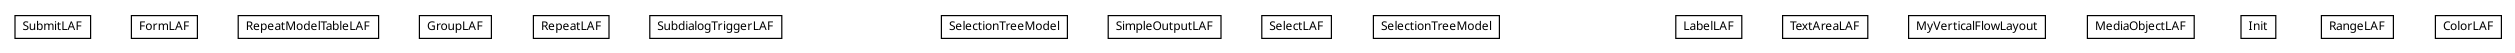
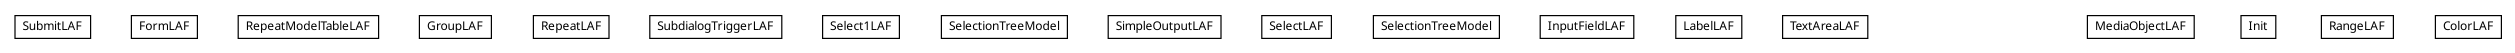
none -> (861, 26)
none -> (1587, 26)
(1977, 26) -> none
